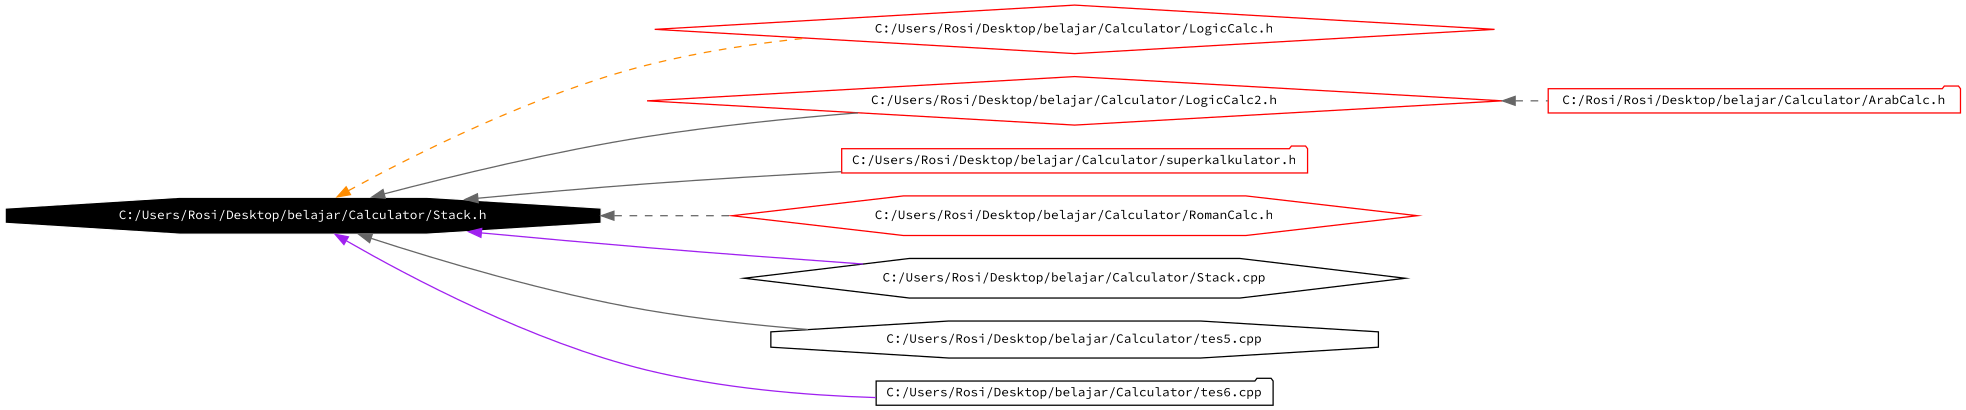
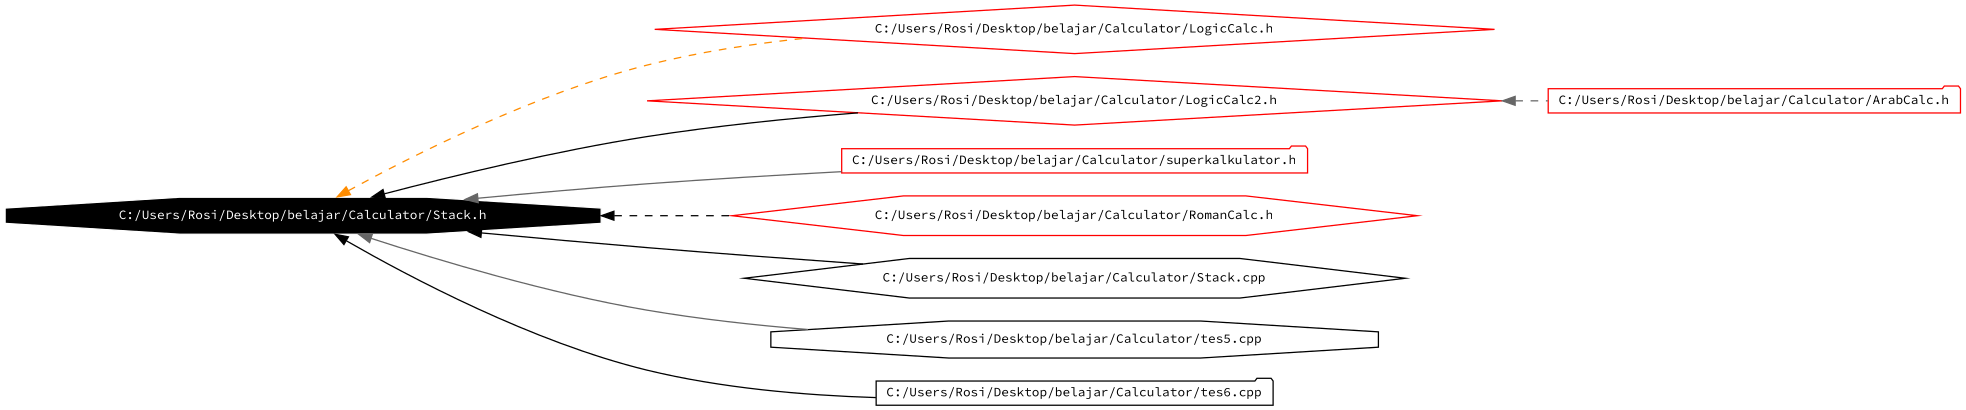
(1754, 101) -> (1754, 101)
(619, 141) -> (619, 141)
(673, 216) -> (673, 216)
(672, 250) -> (672, 250)
(600, 357) -> (600, 357)
